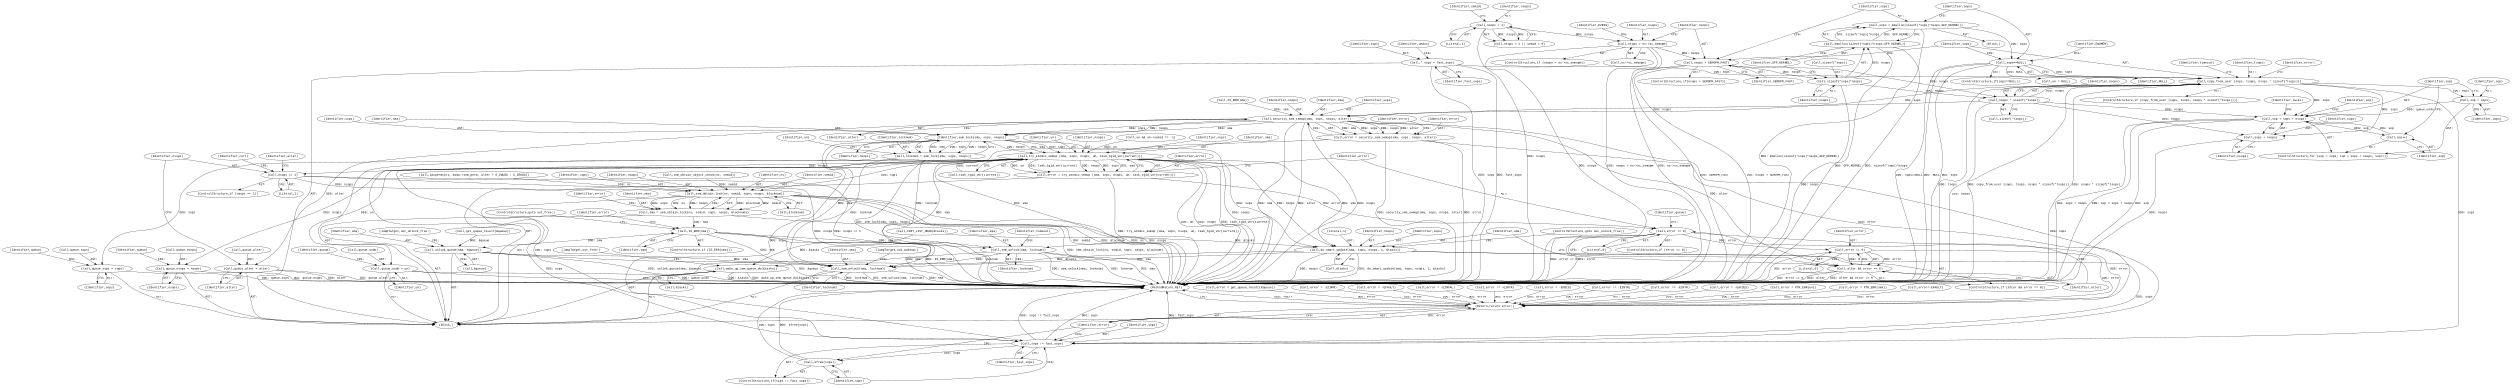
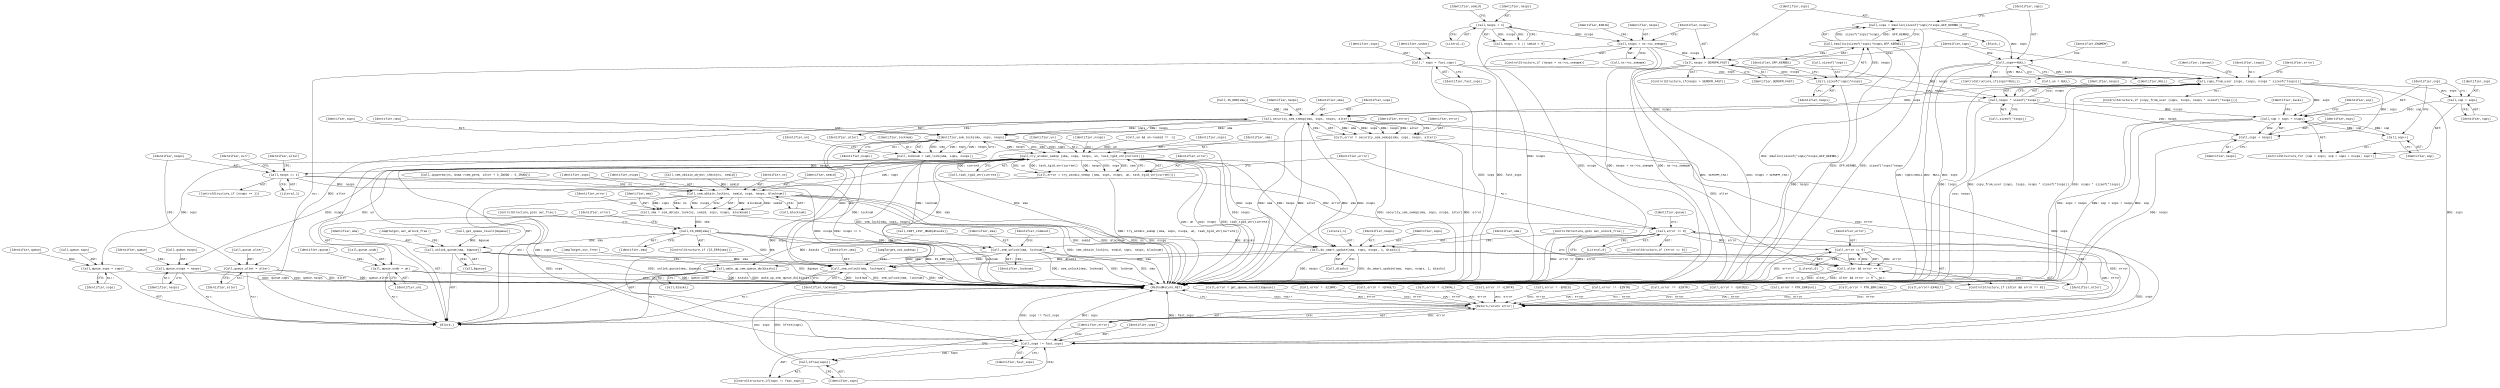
(2420, 109) -> (2414, 109)
